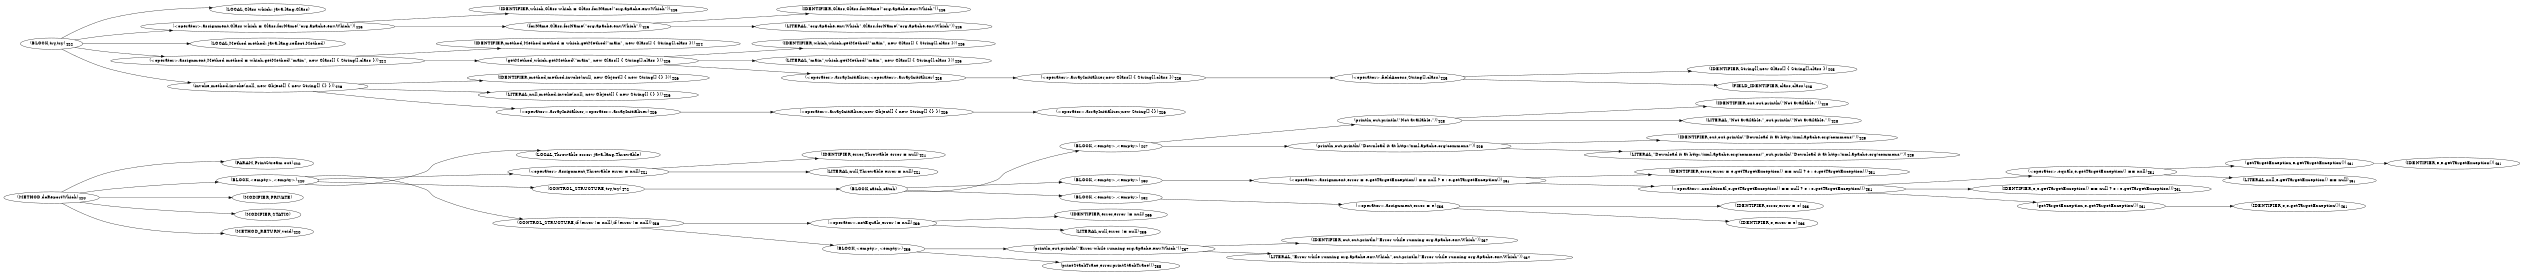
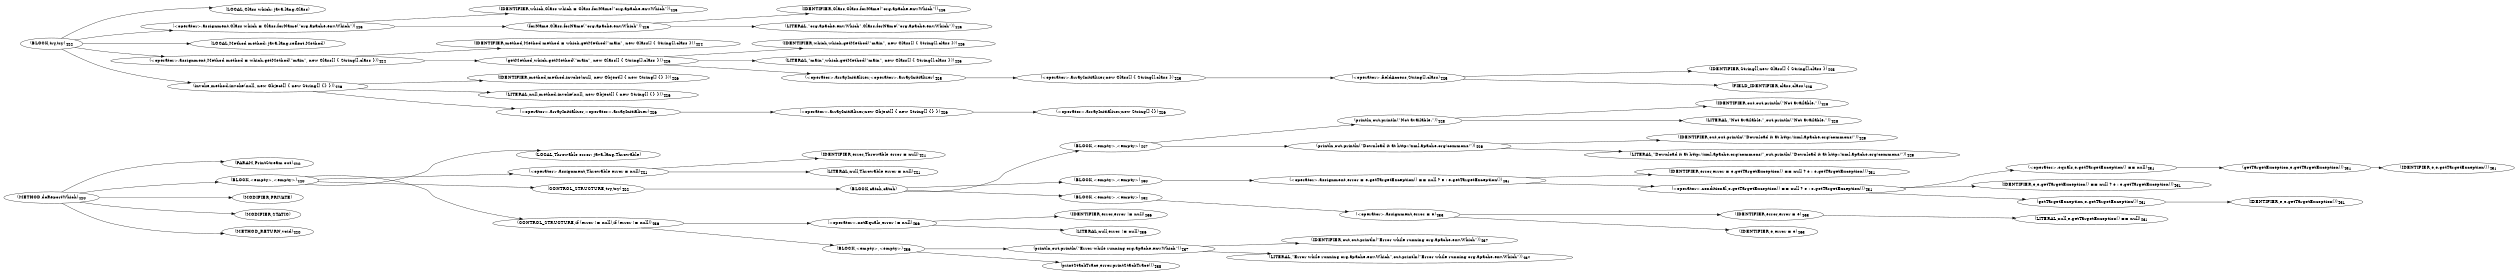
(2197, 176) -> (1918, 217)
(625, 189) -> (625, 189)
